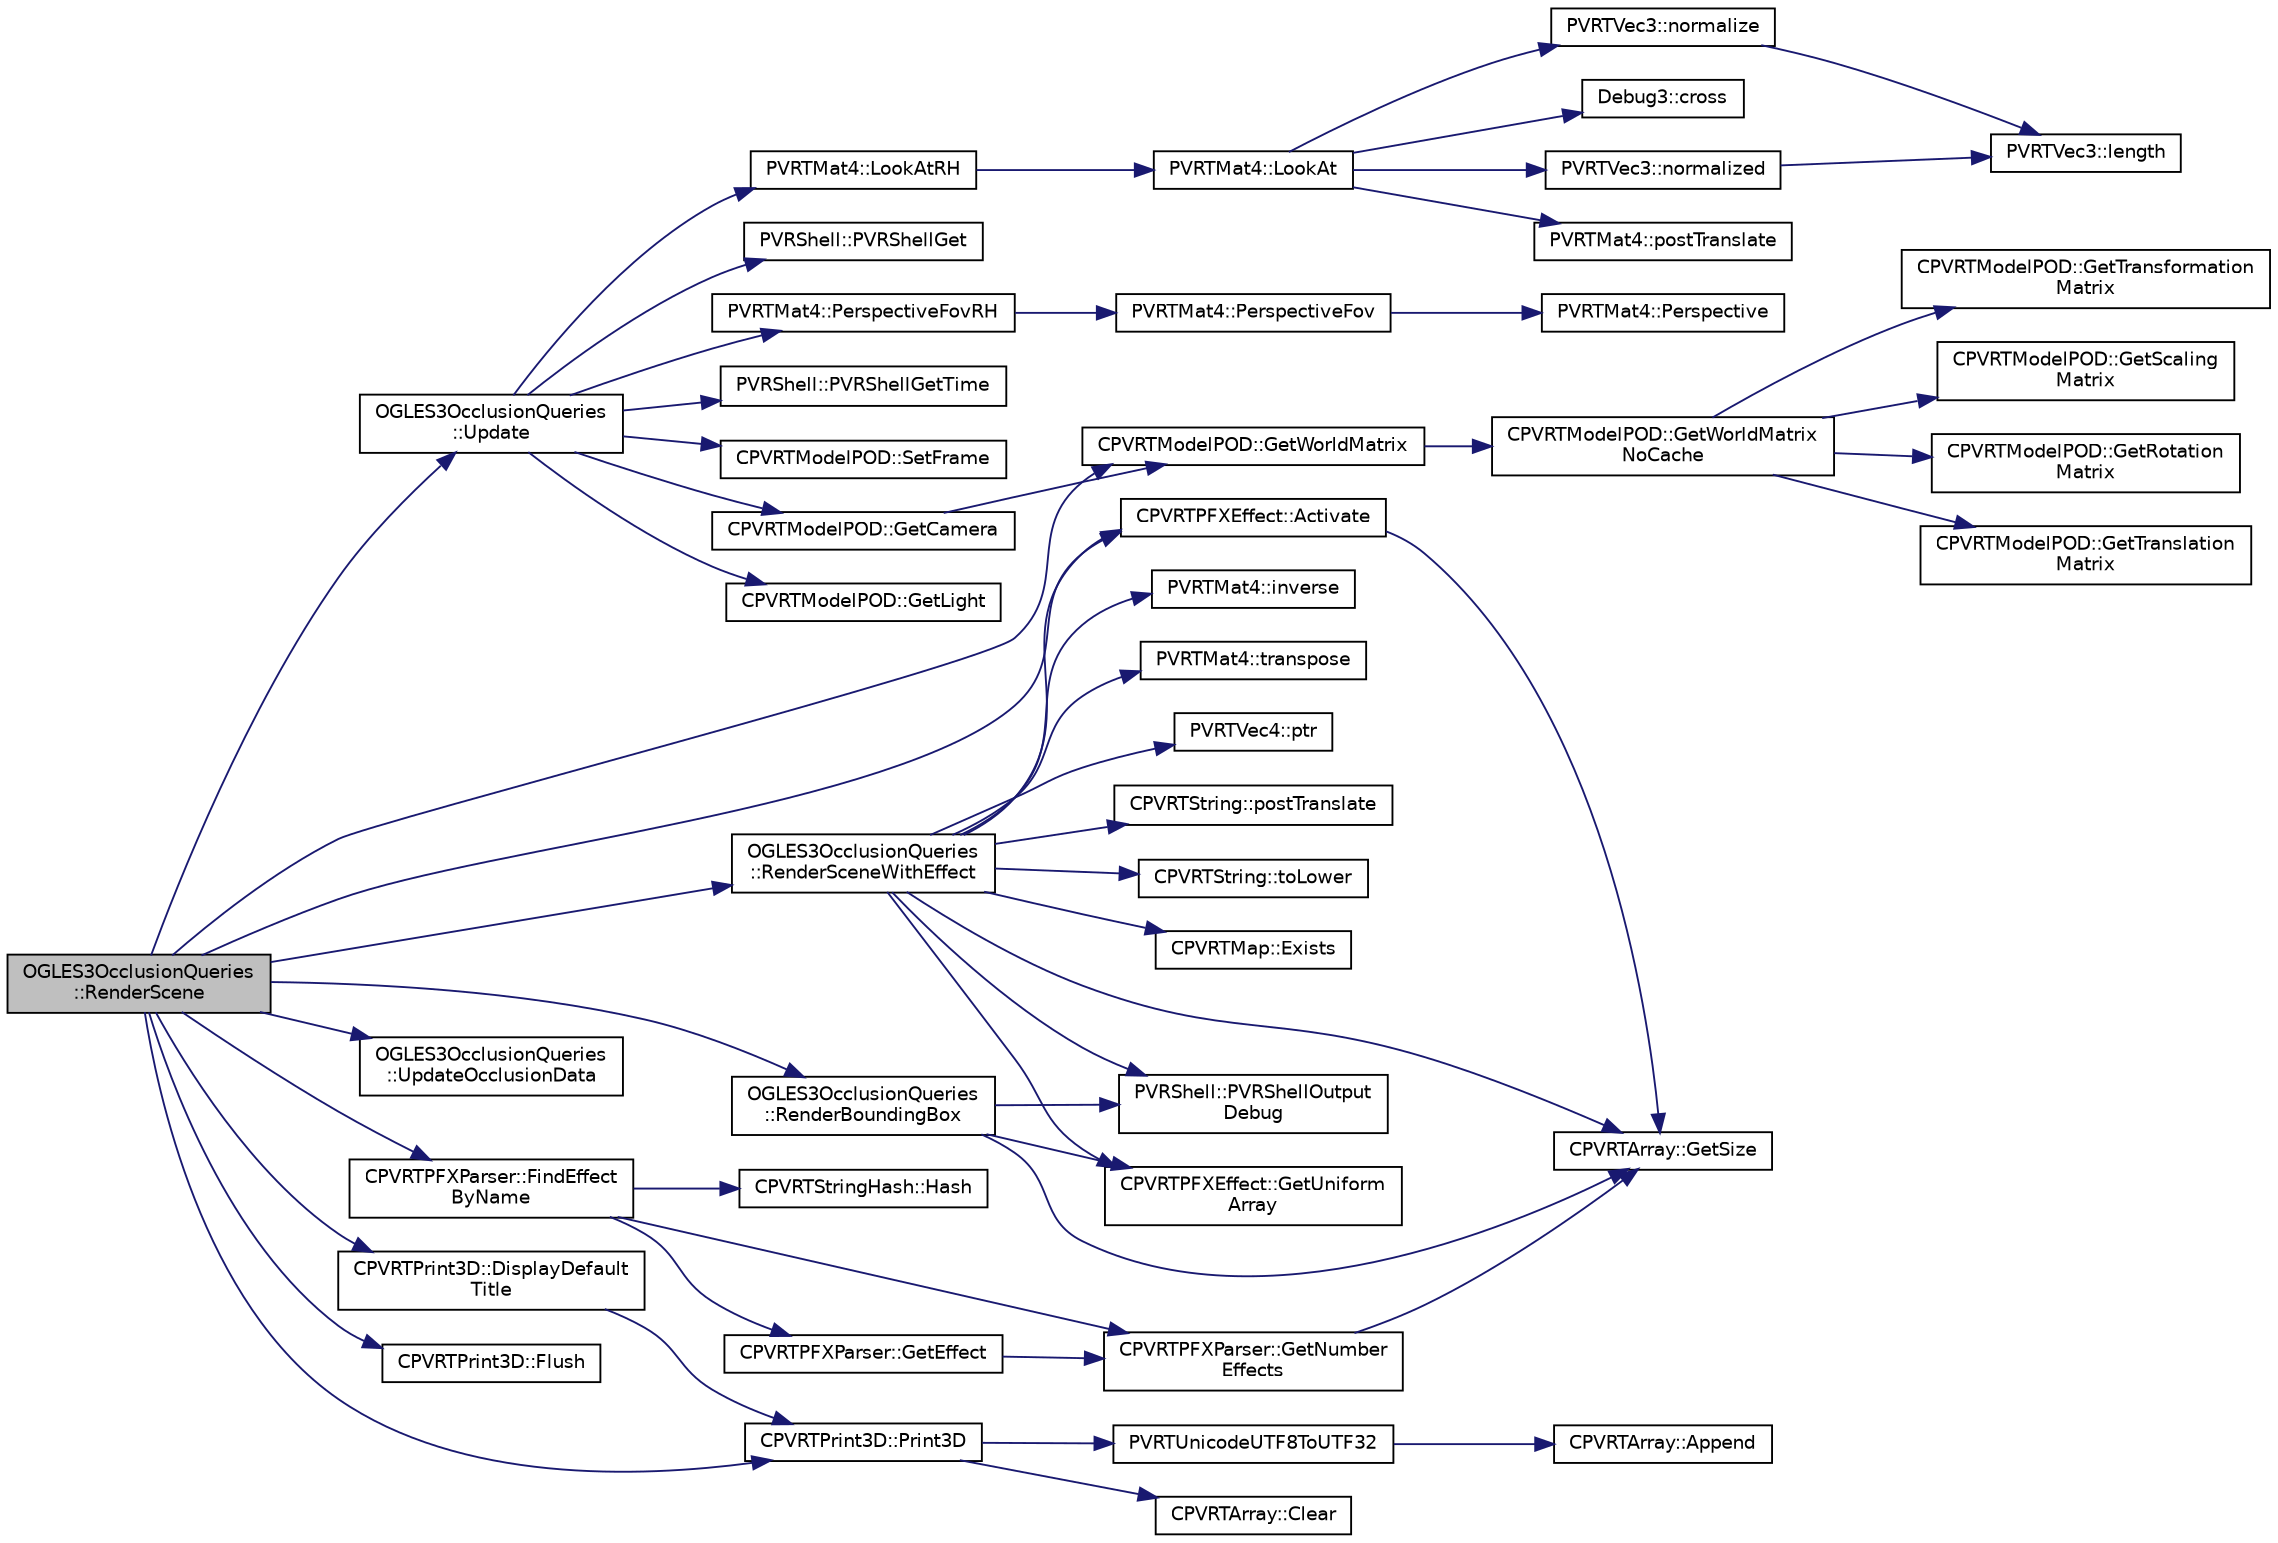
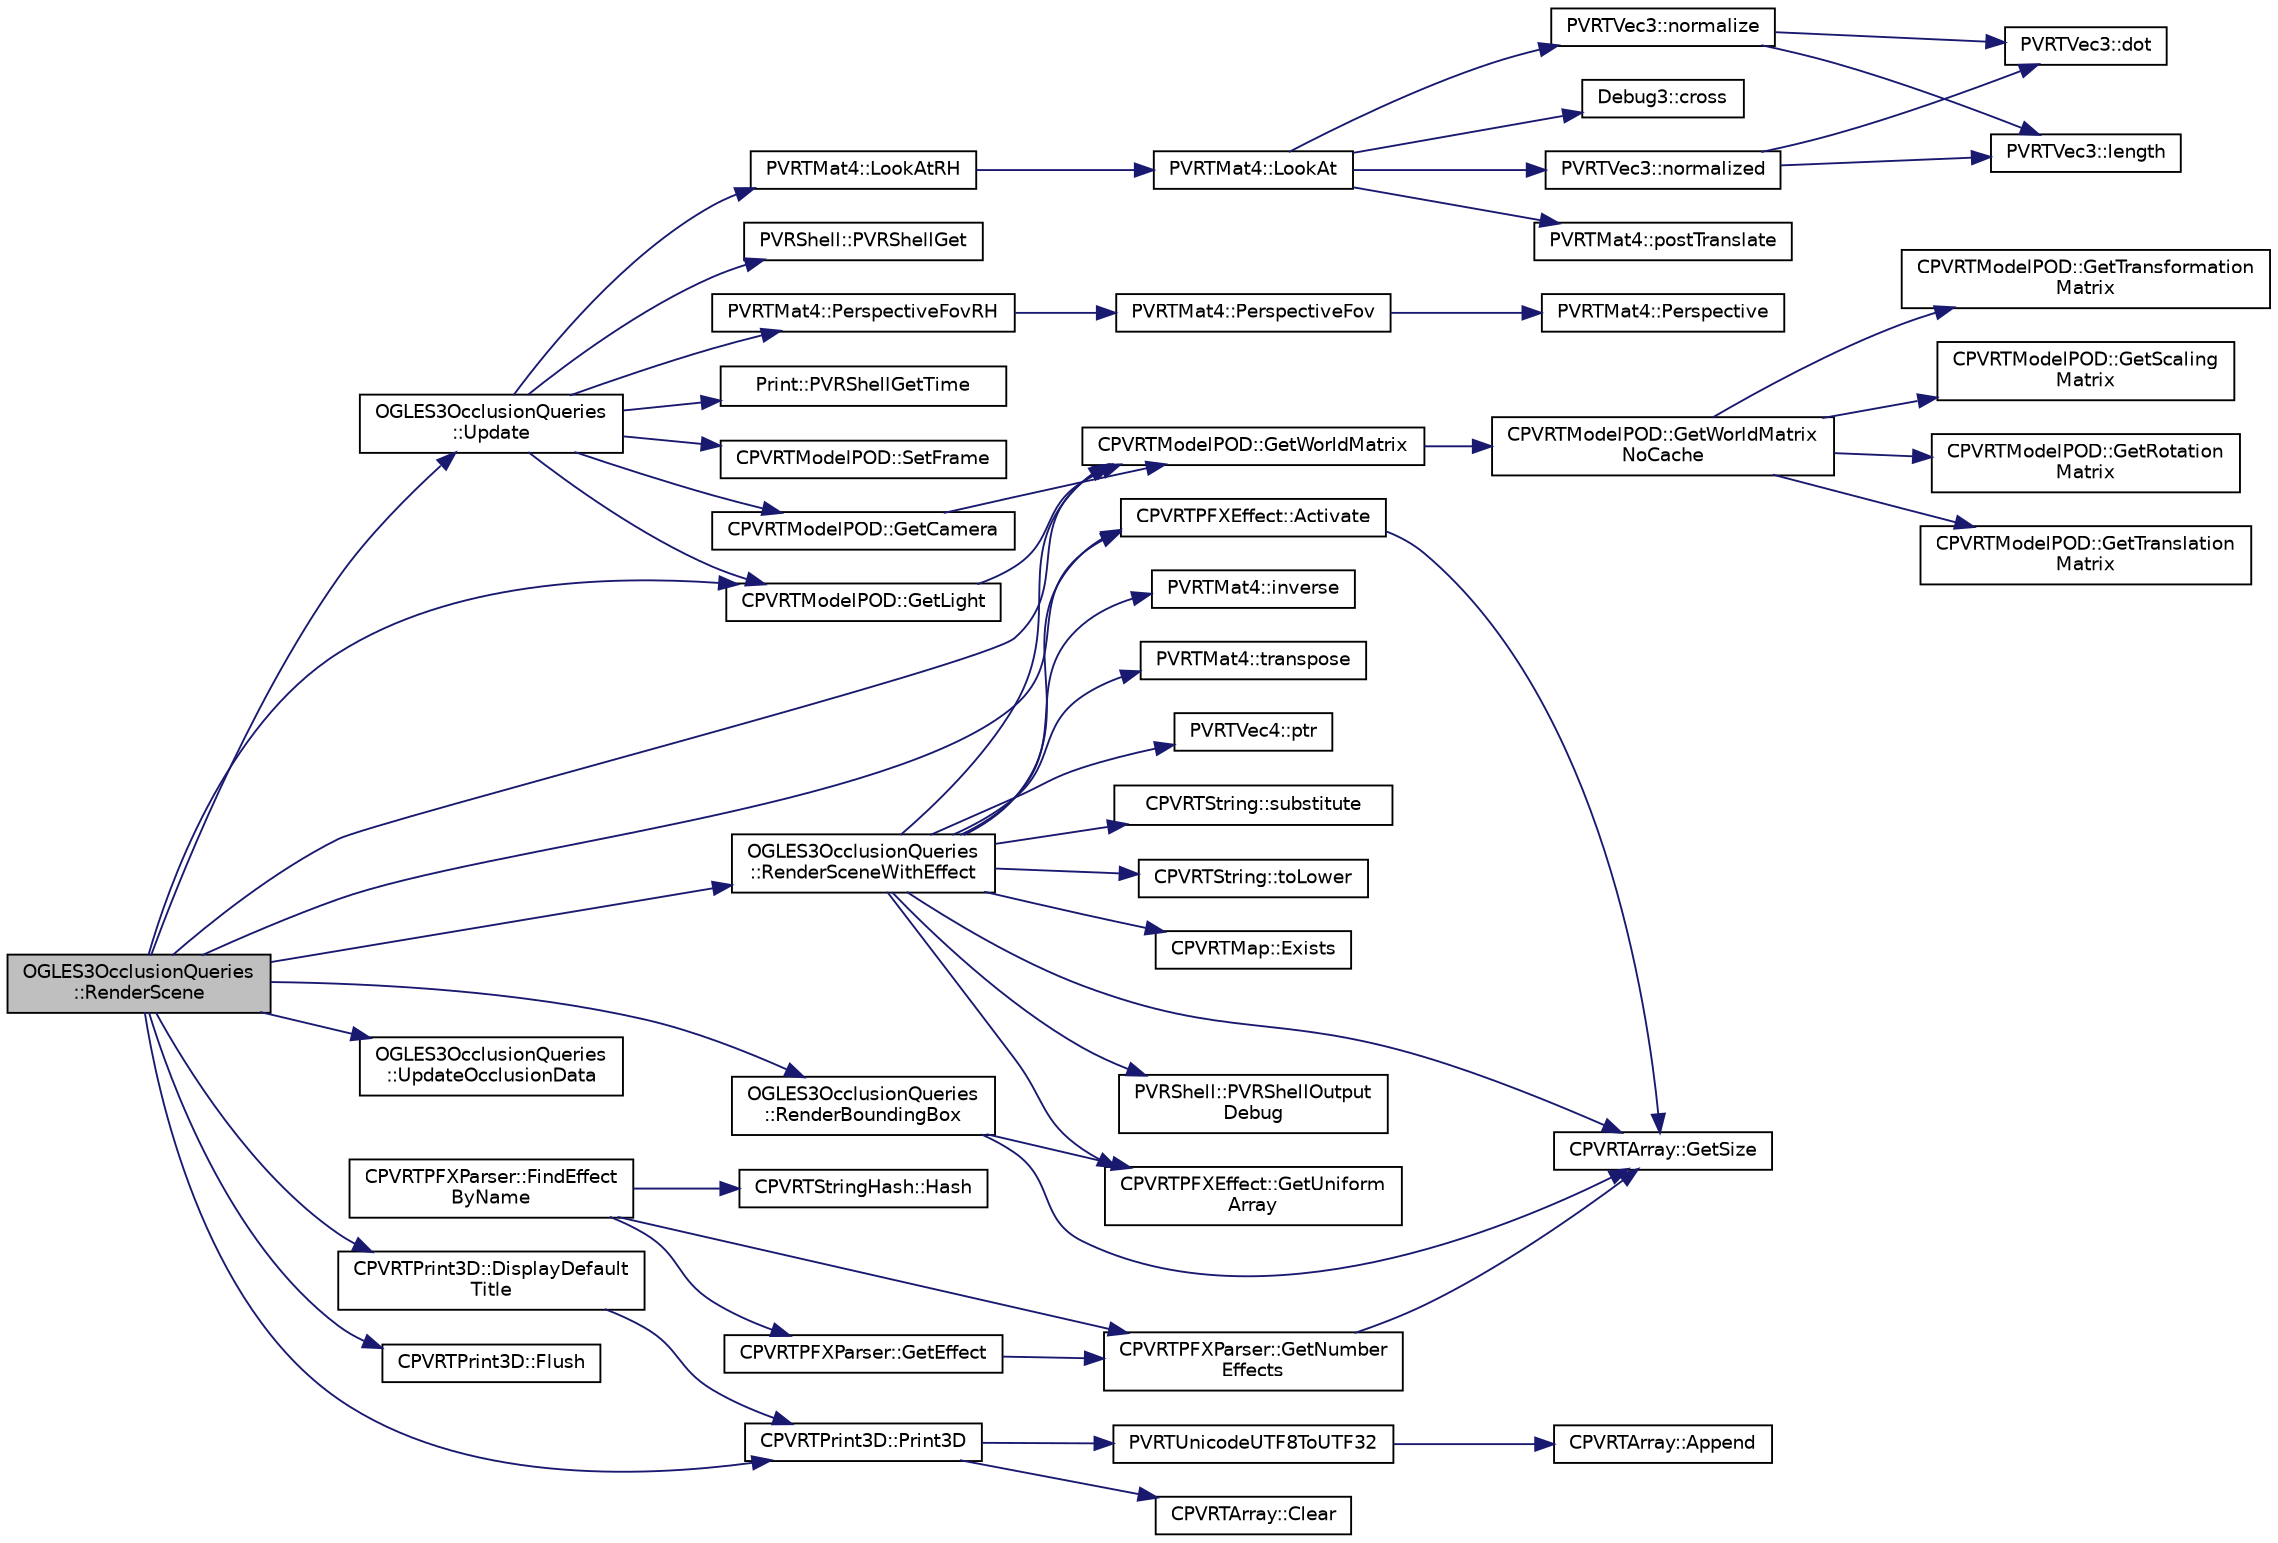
none -> (2086, 46)
(863, 386) -> (863, 386)
none -> (1030, 554)
none -> (995, 735)
(1253, 805) -> (1253, 805)
(295, 1086) -> (351, 646)
(1058, 1105) -> none
